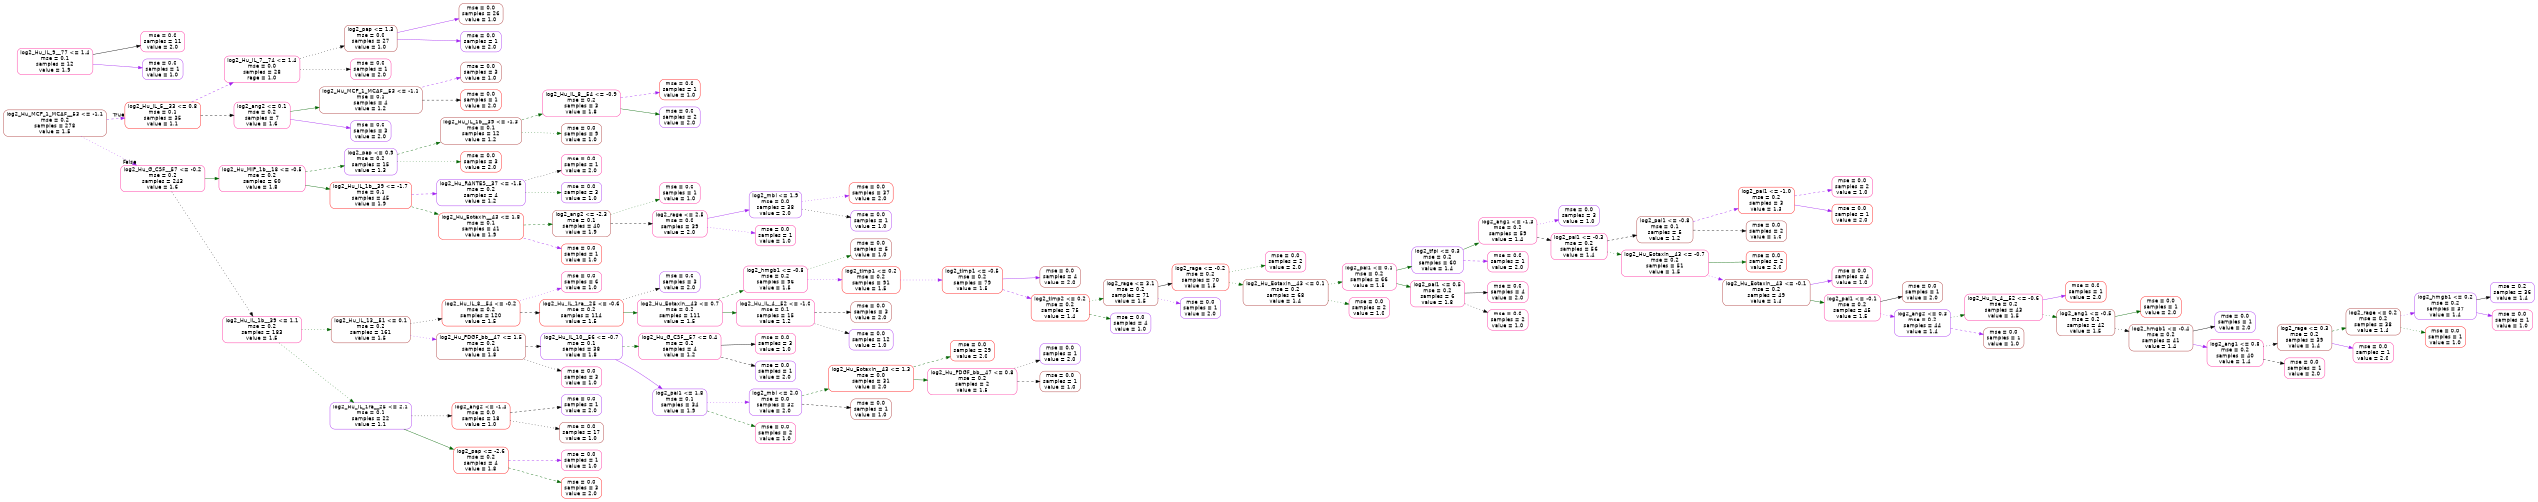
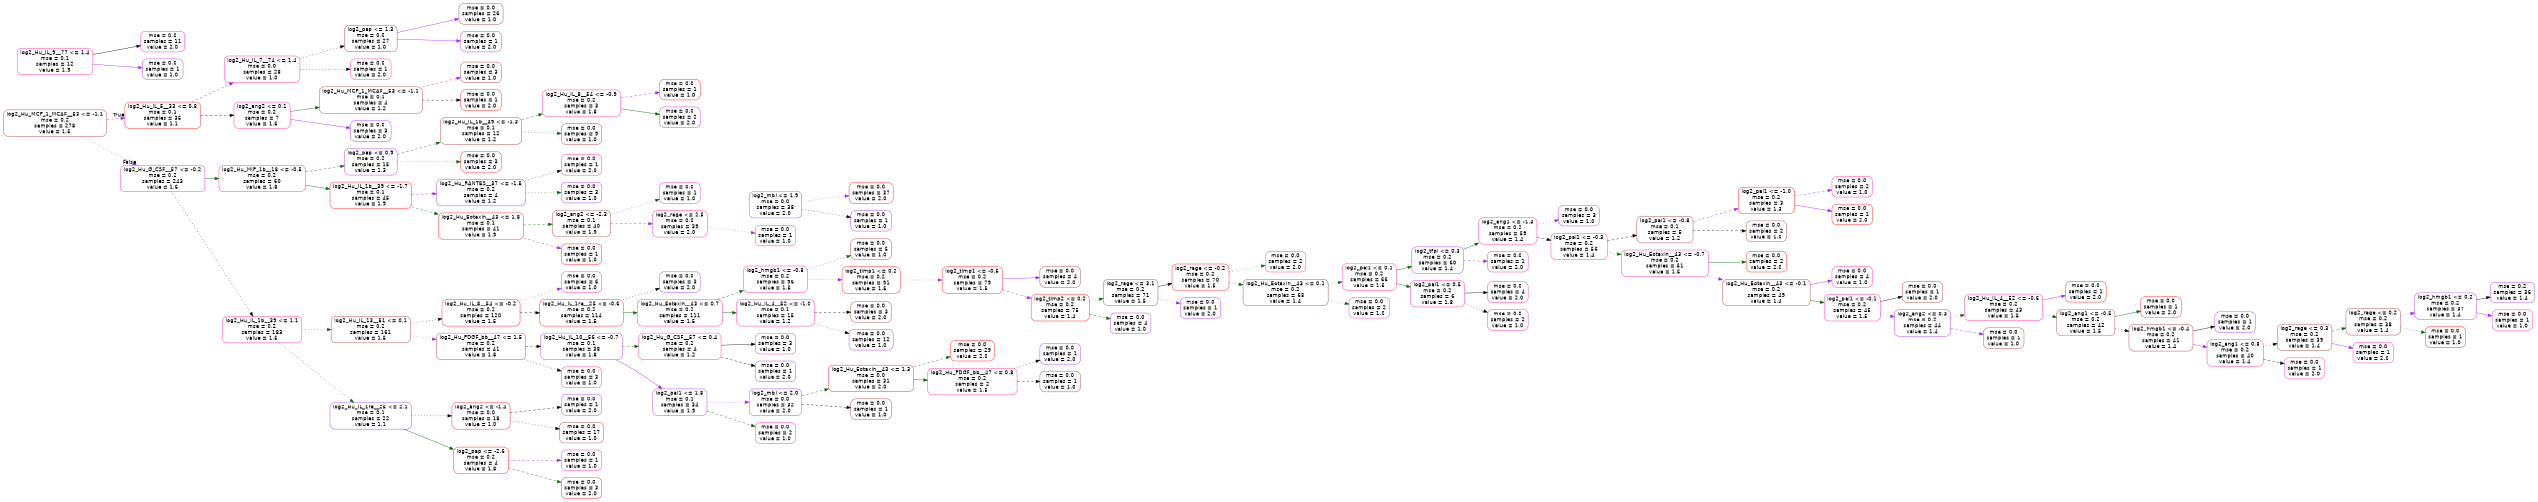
(262, 69) -> (262, 69)
(726, 215) -> none
(630, 224) -> (630, 224)
